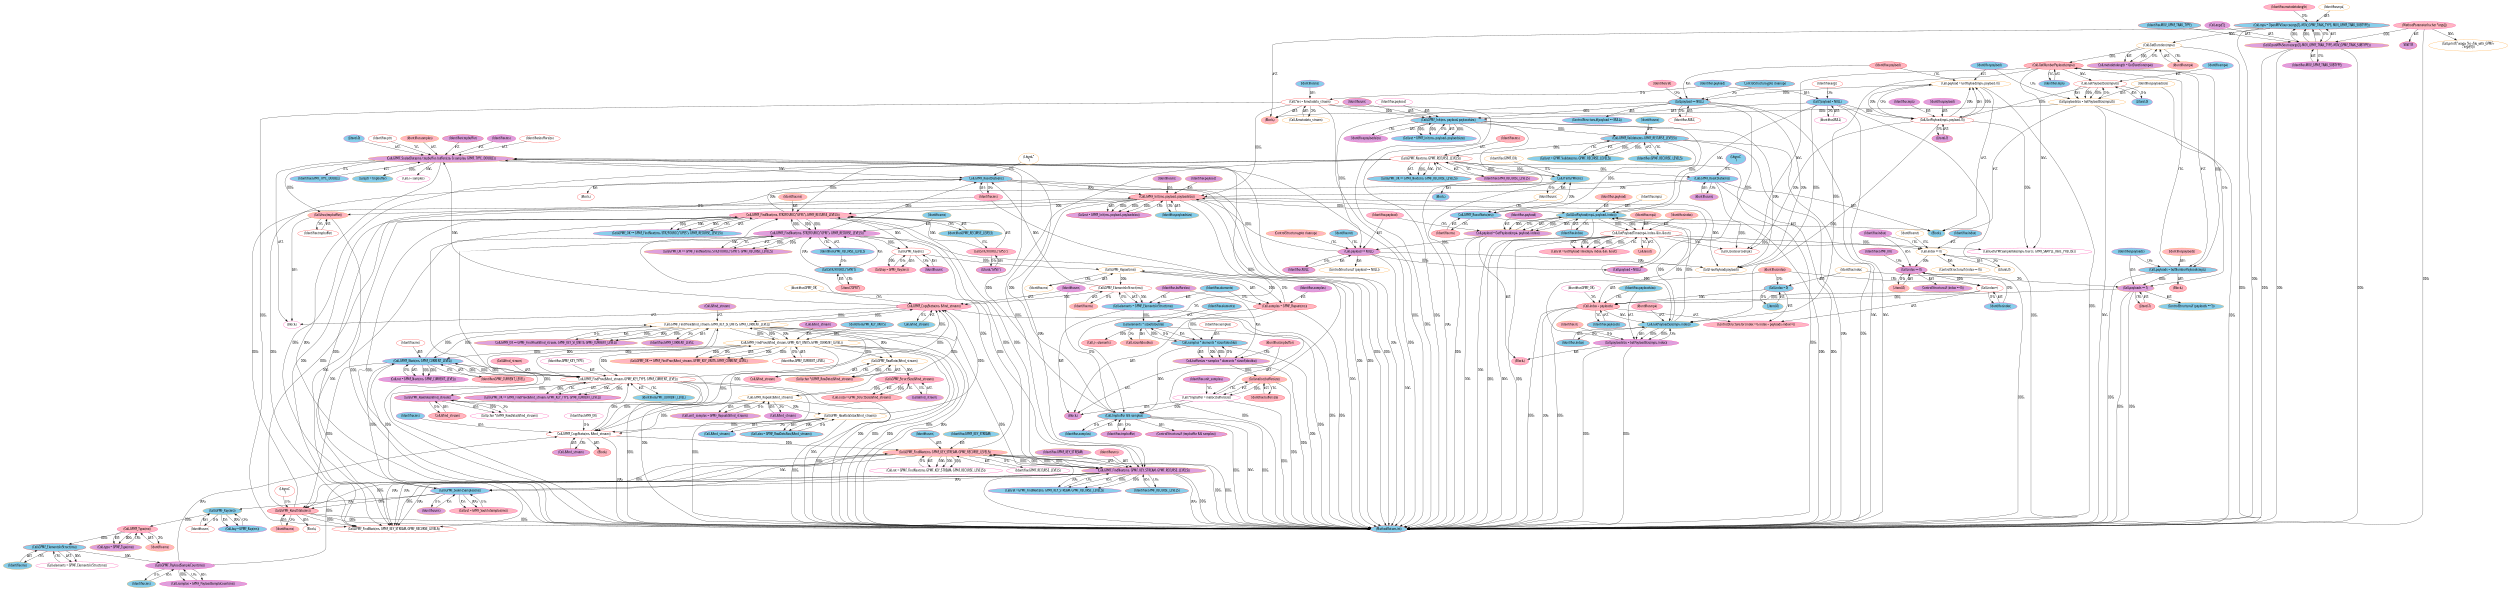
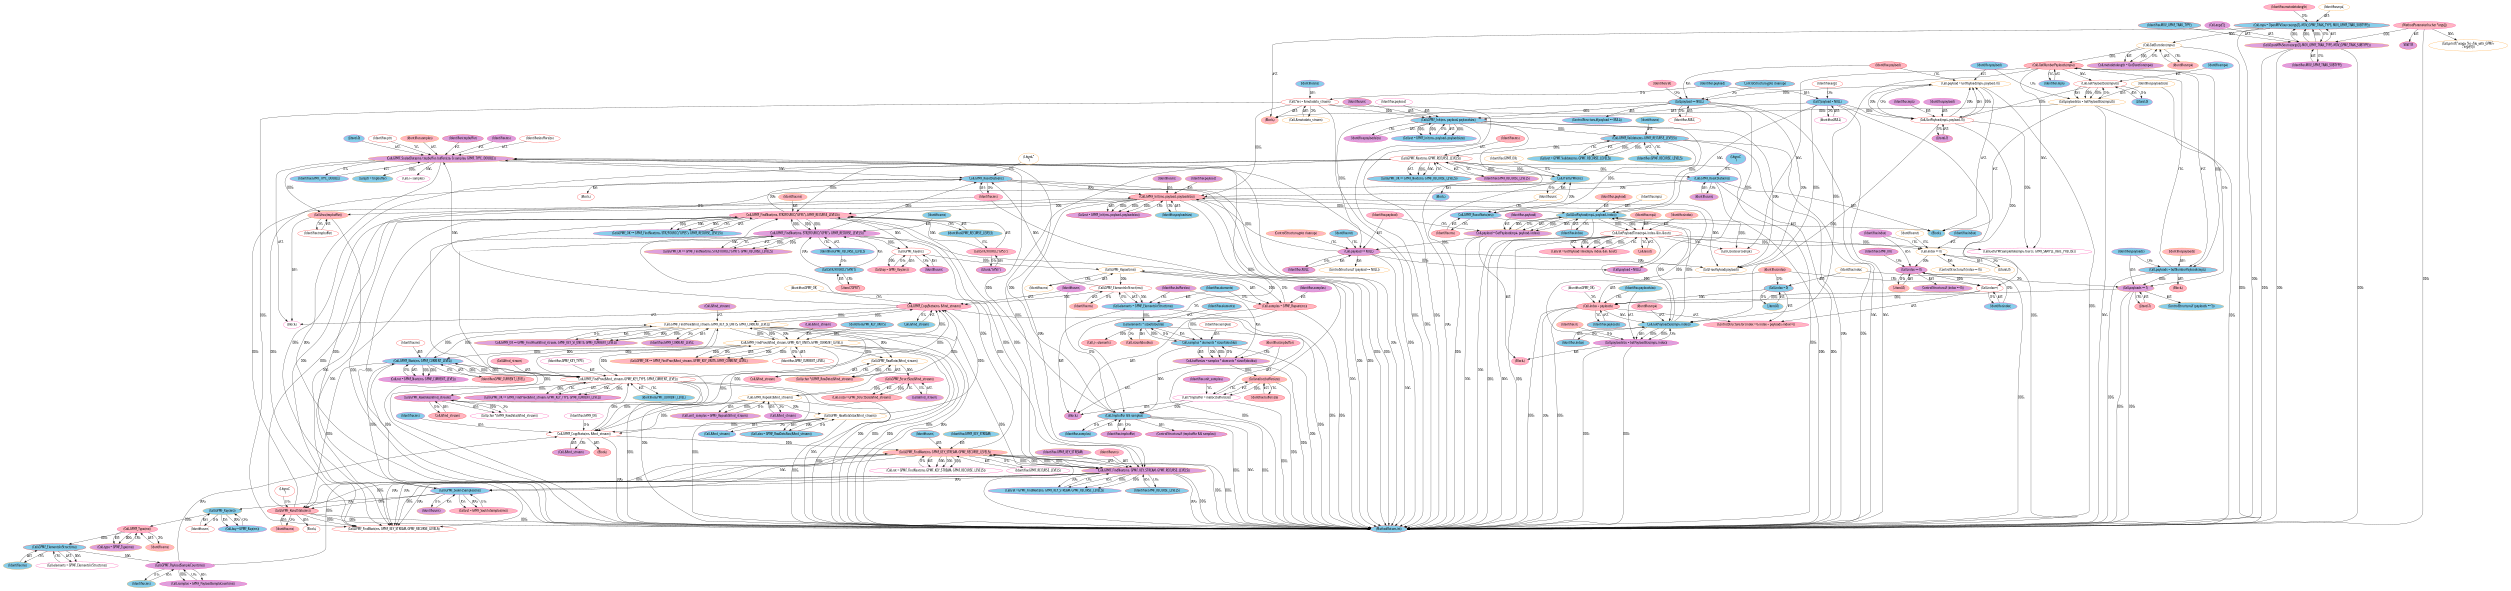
(1811, 156) -> (1999, 227)
